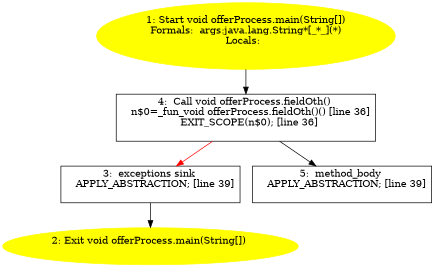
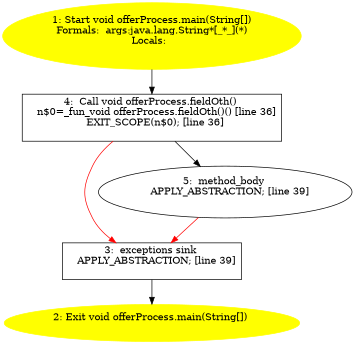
(342, 184) -> (225, 192)
none -> (187, 228)
